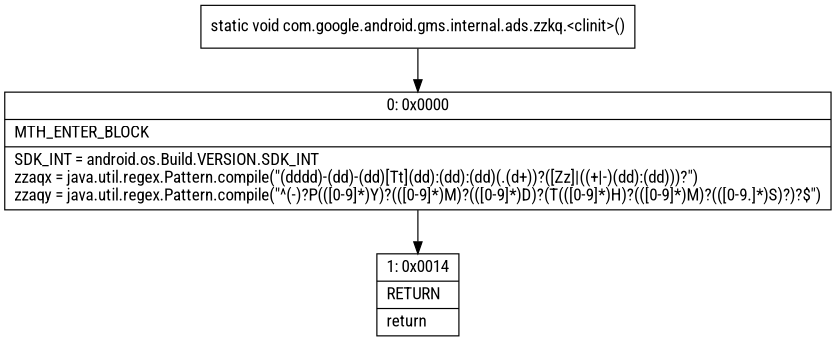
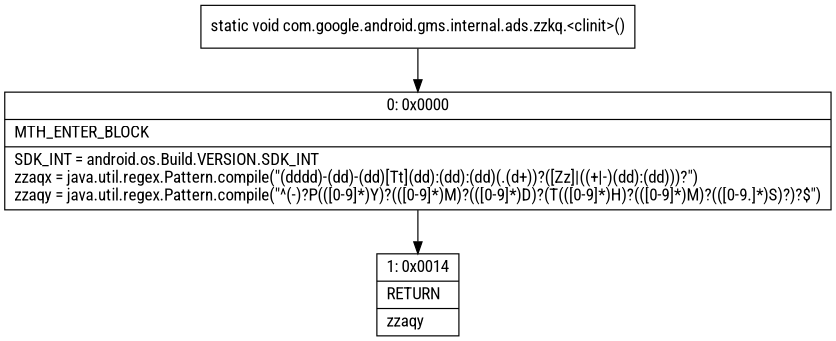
(407, 322) -> (405, 322)
